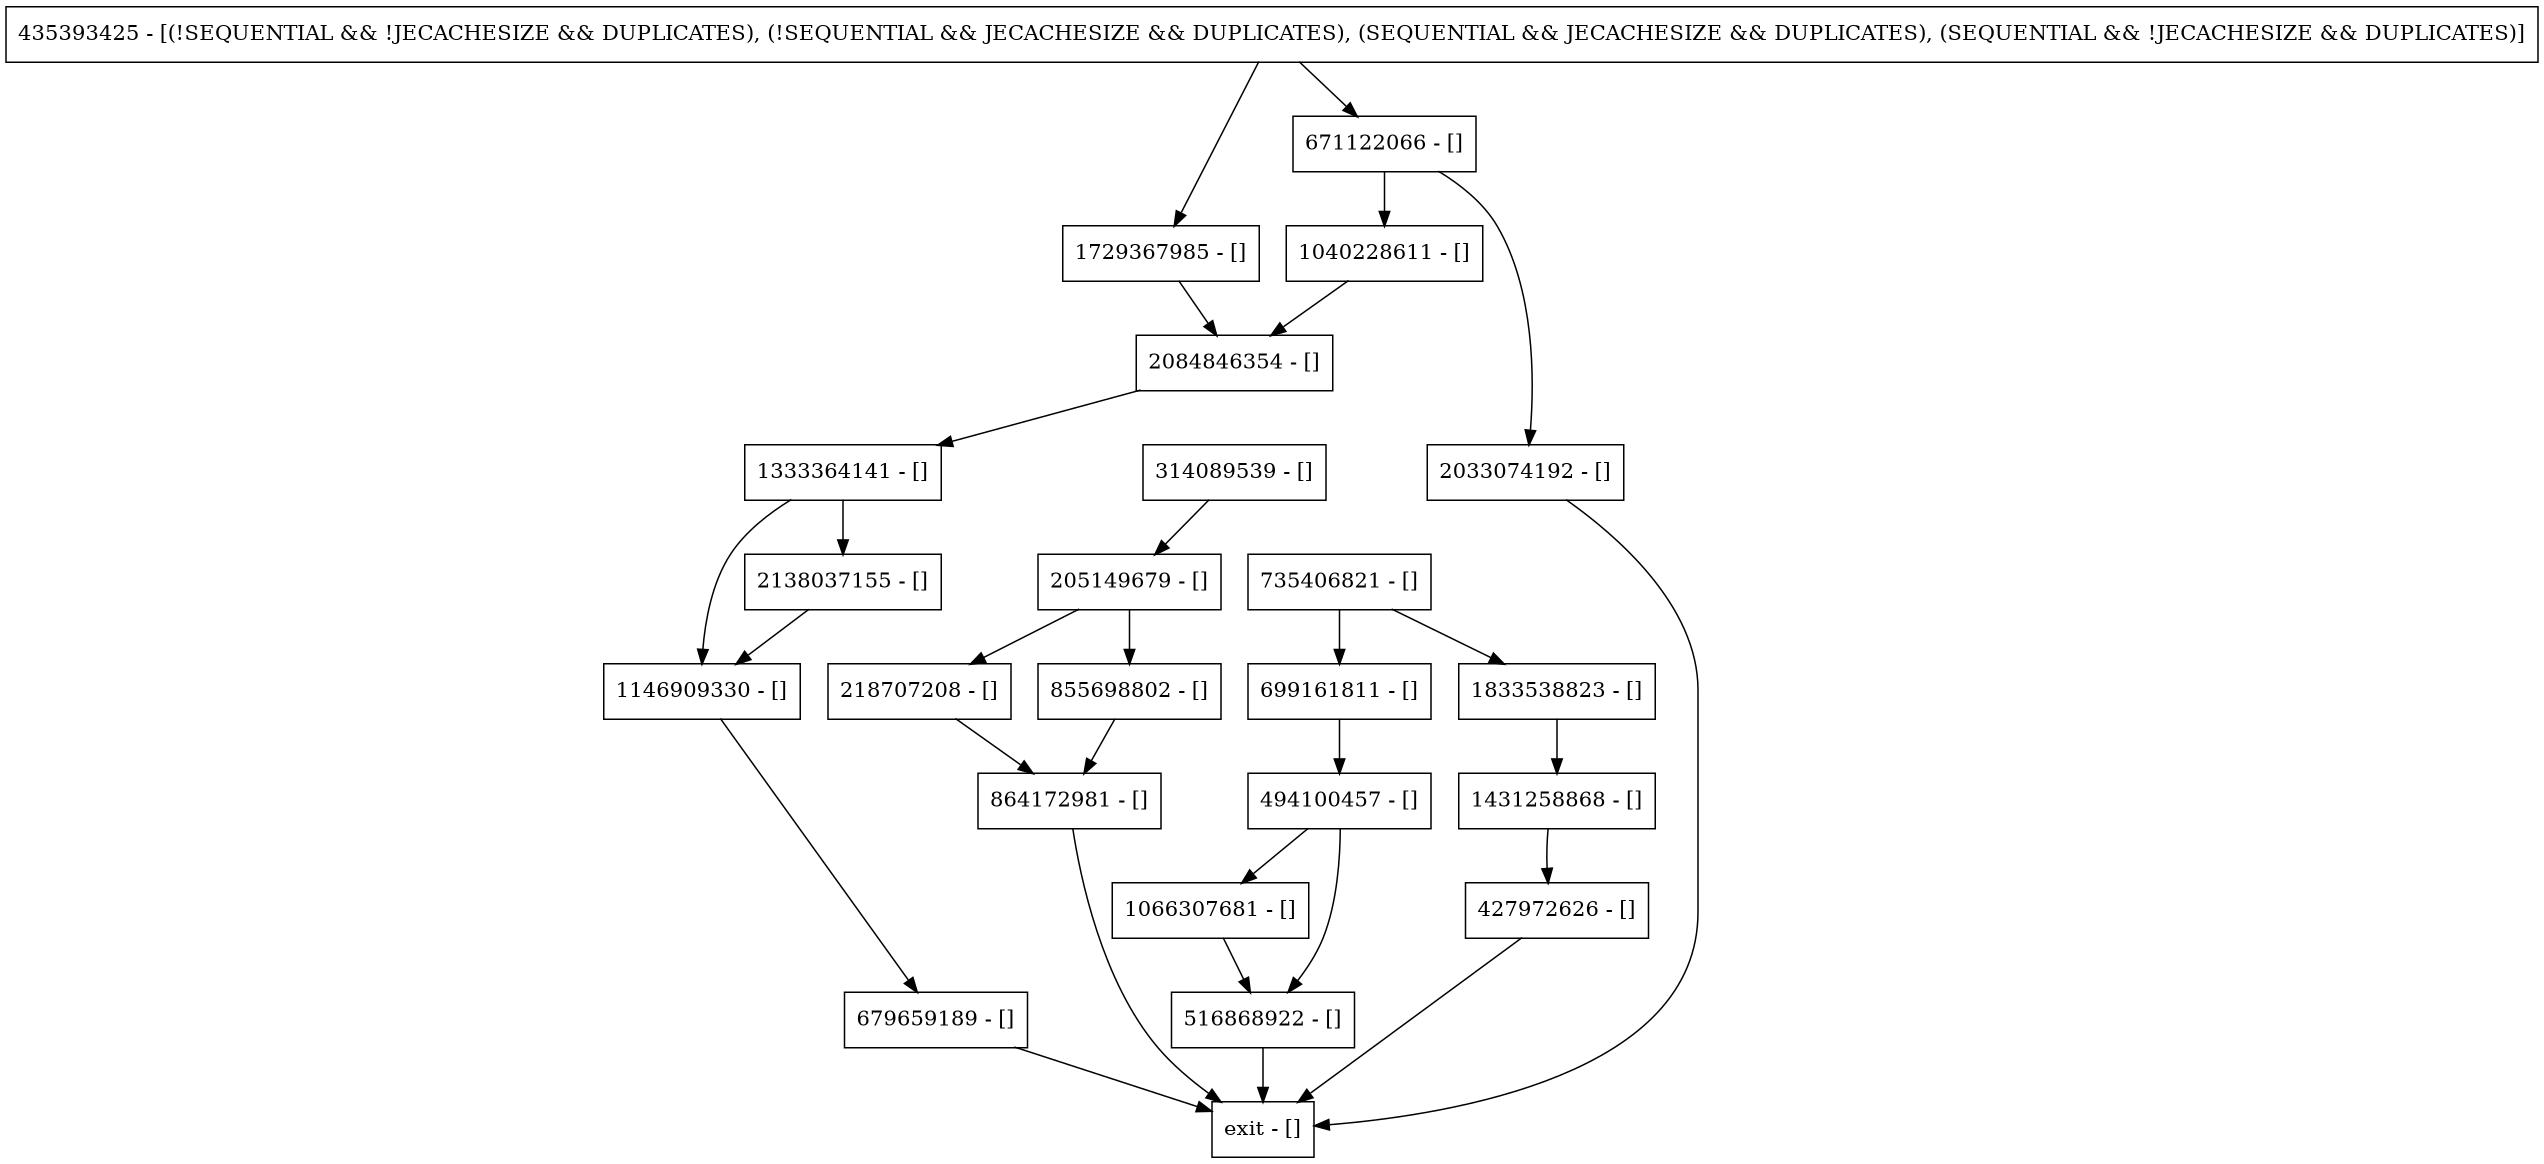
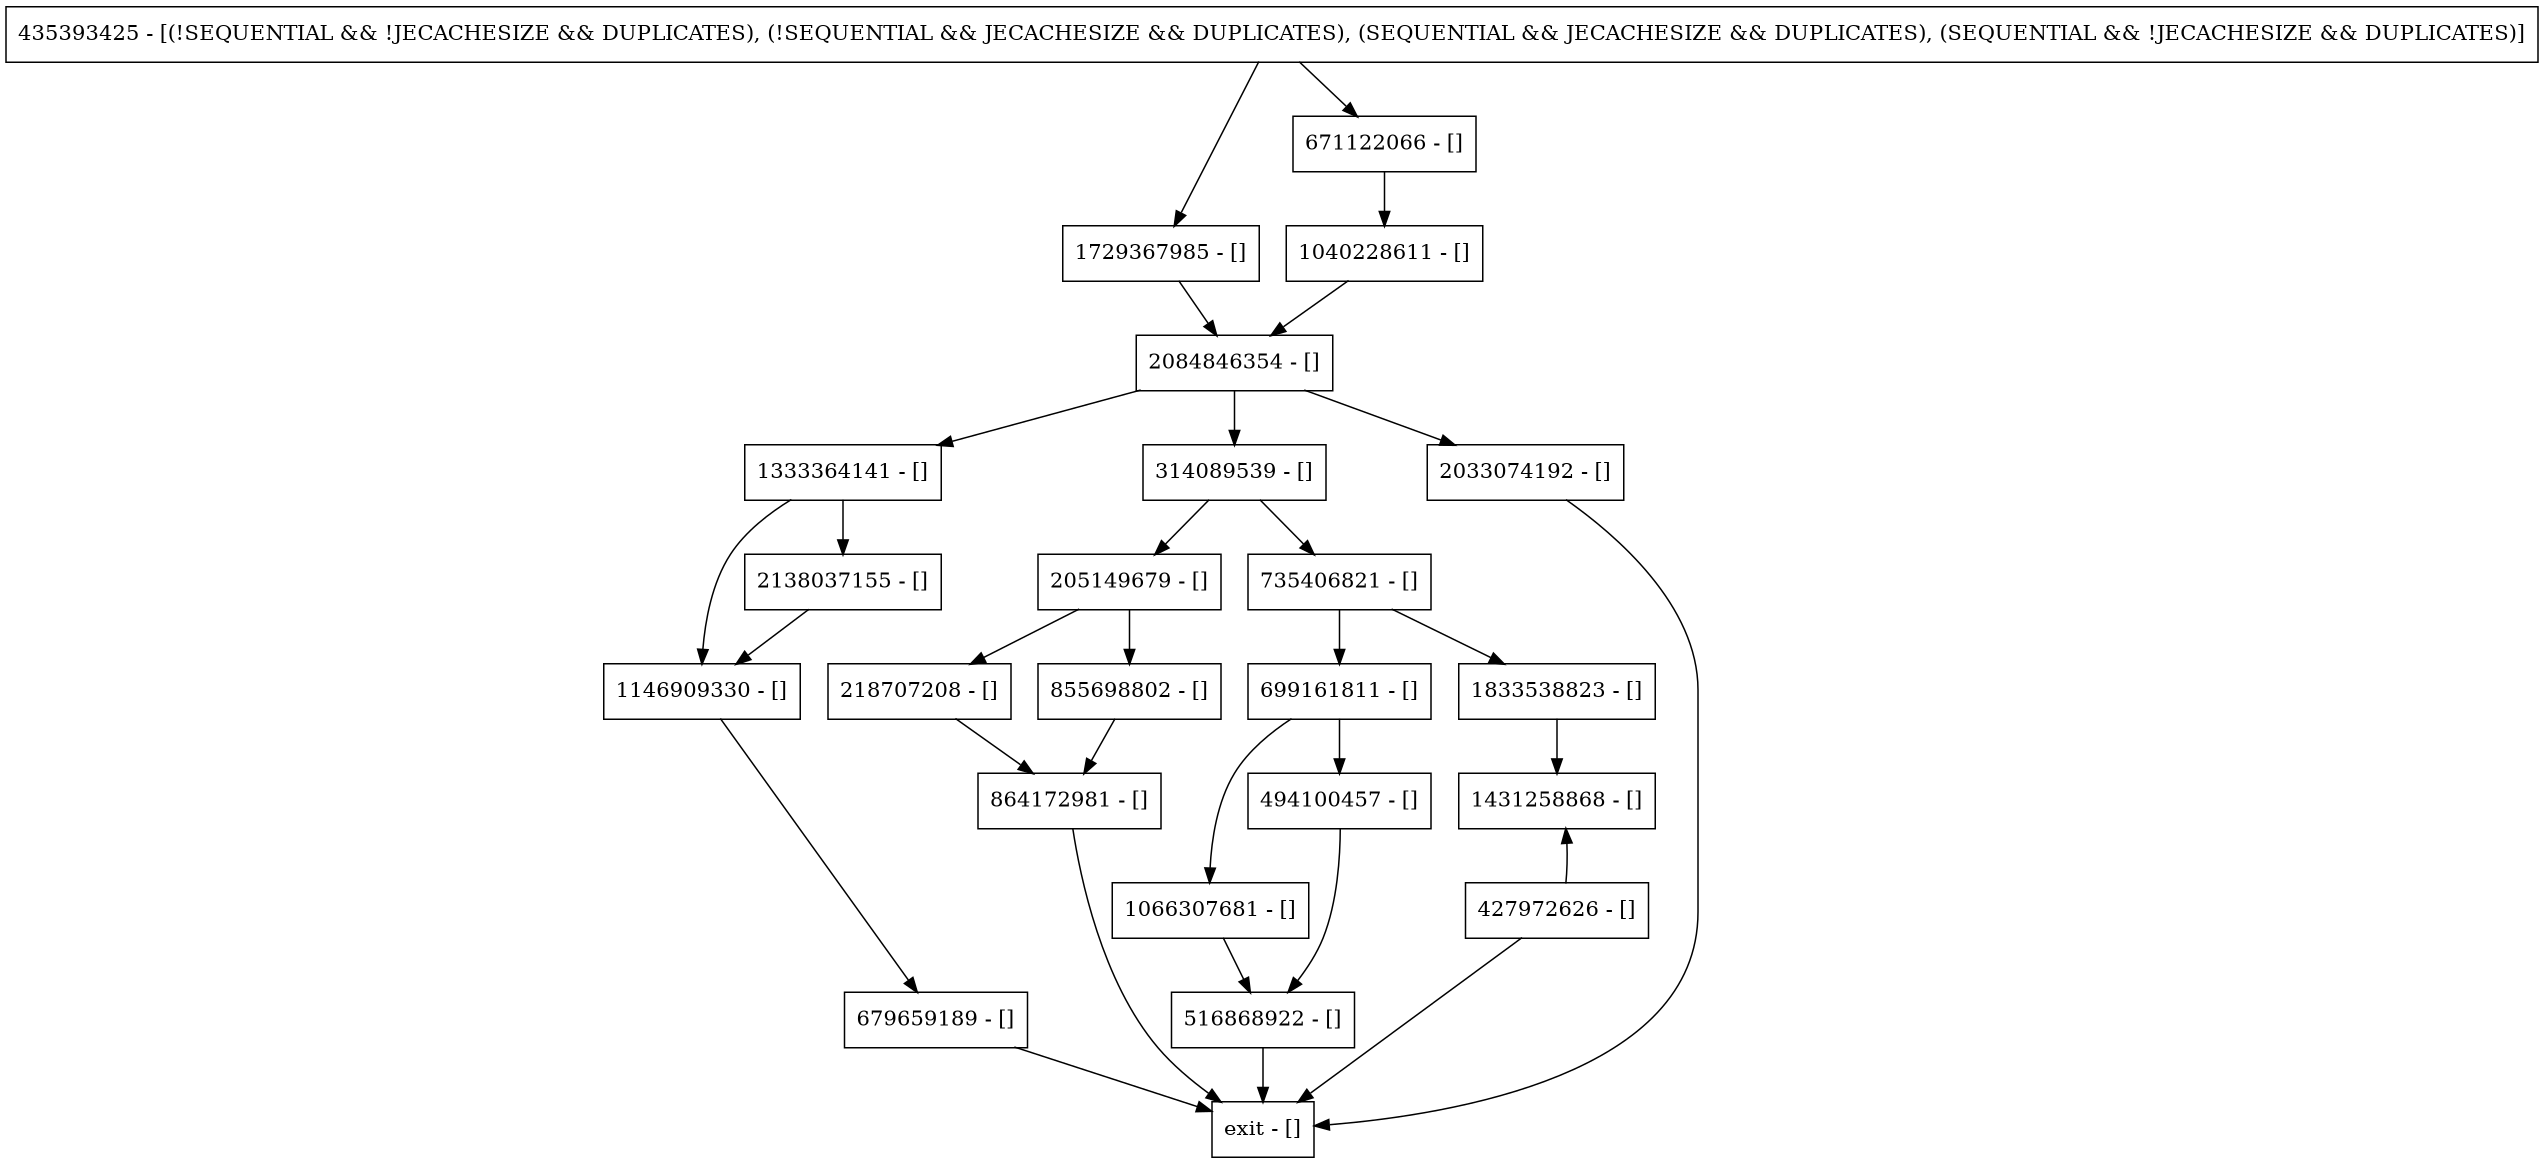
(1521, 286) -> (1373, 415)
none -> (1234, 410)
none -> (1282, 522)
(1547, 848) -> (1567, 863)
(1281, 851) -> (1230, 782)
